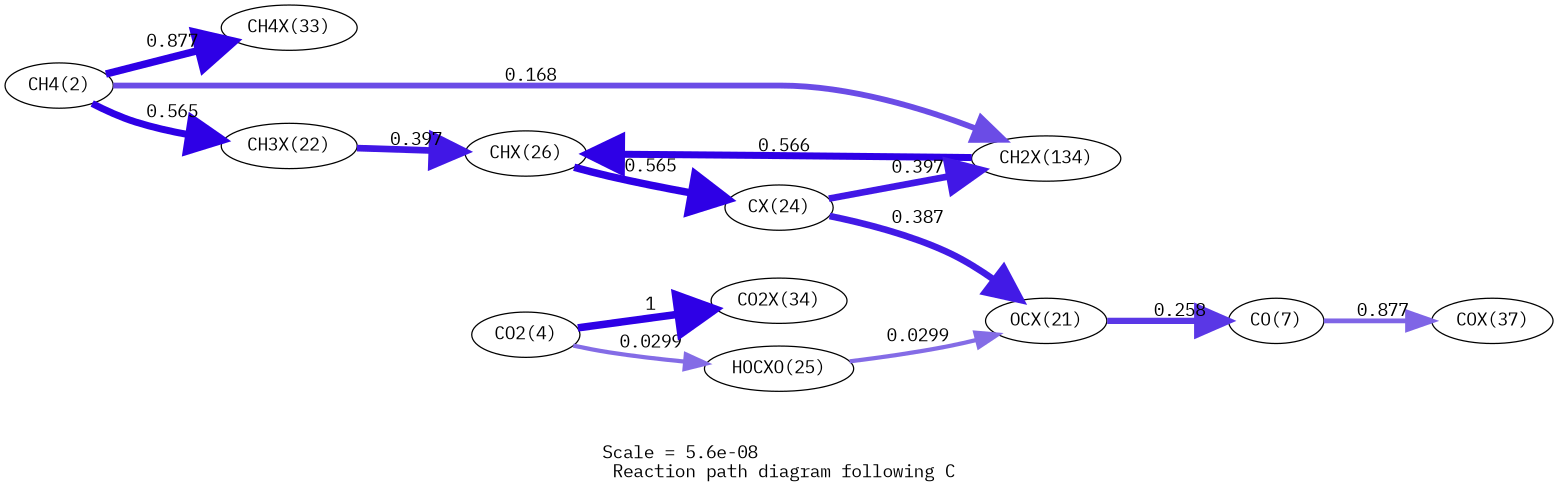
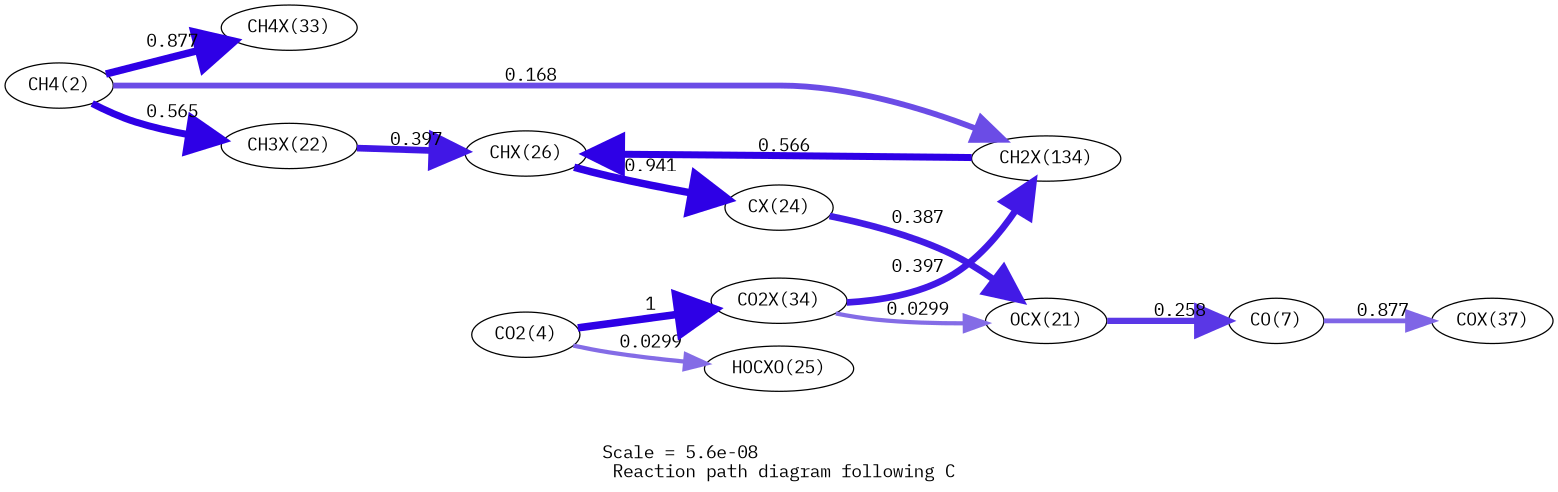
(645, 167) -> (645, 167)
(889, 188) -> (944, 279)
(914, 352) -> (900, 322)
